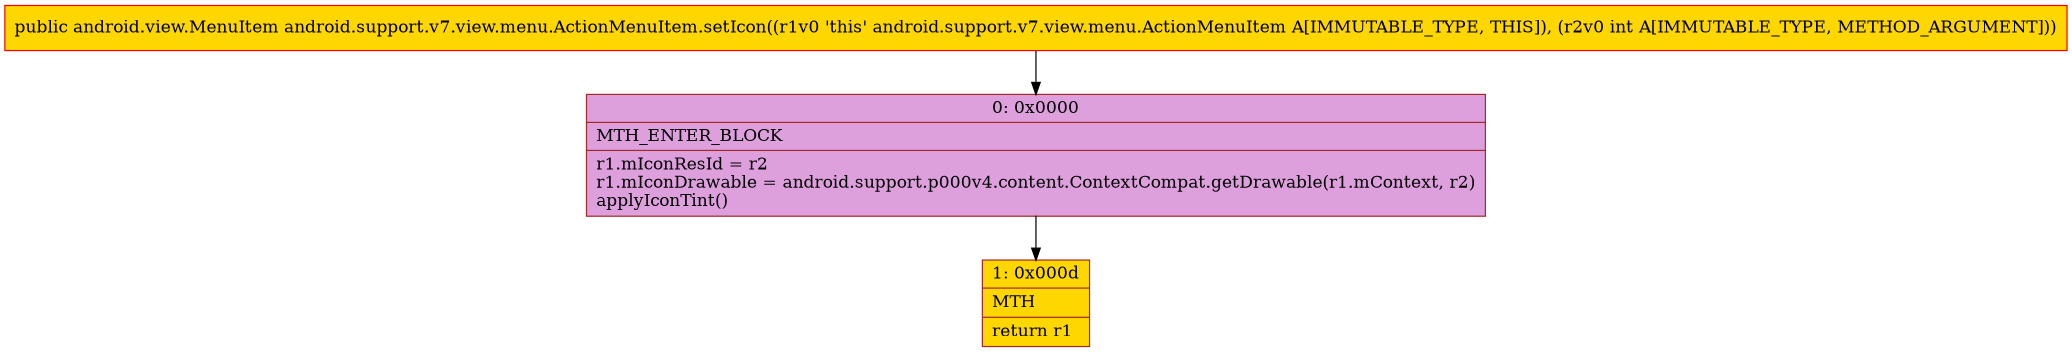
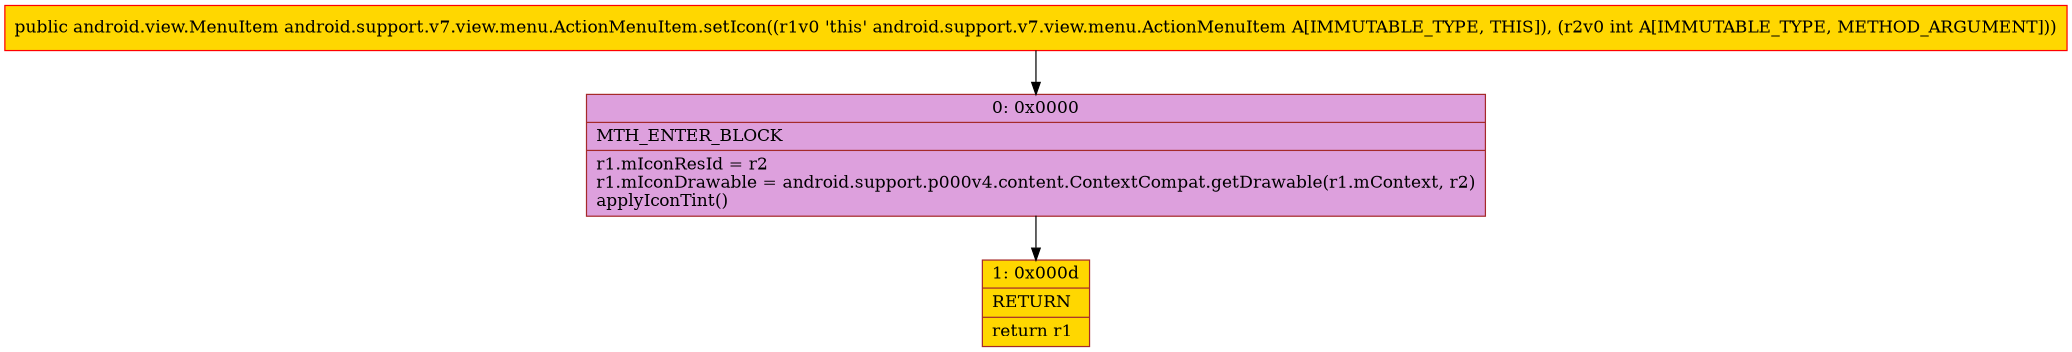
(1014, 302) -> (1032, 302)
